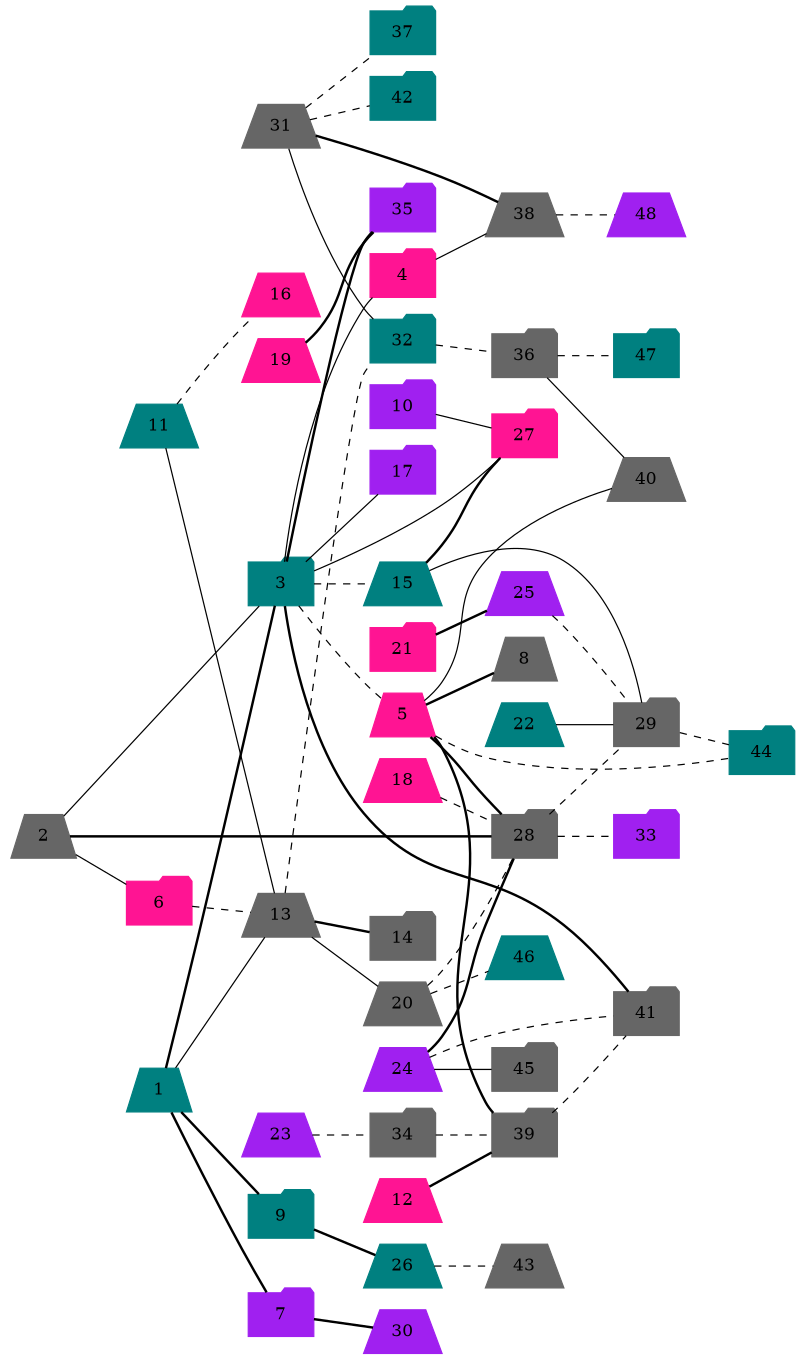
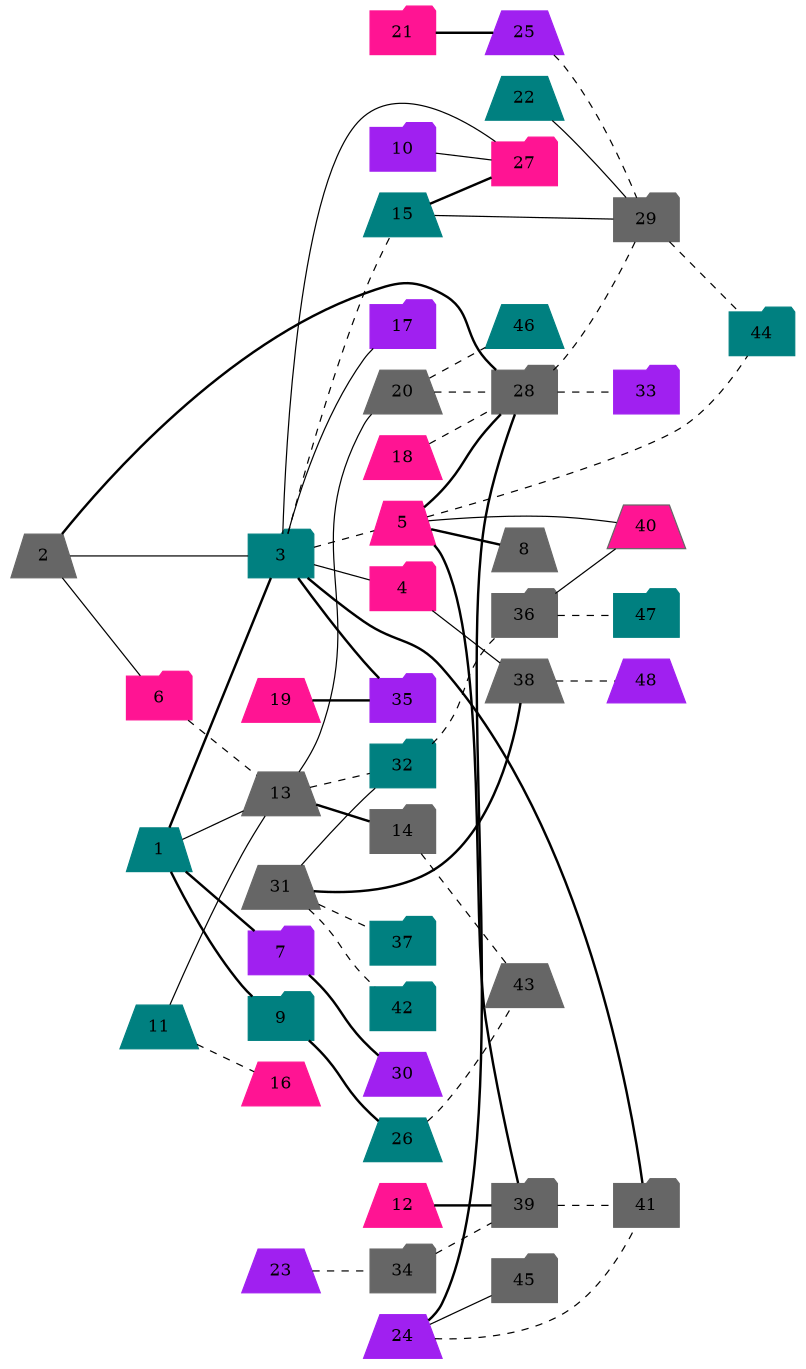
(646, 479) -> (646, 527)
none -> (464, 909)
